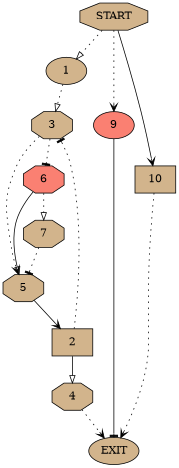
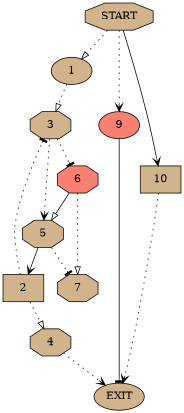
(34, 259) -> (59, 259)
(72, 366) -> (35, 312)
